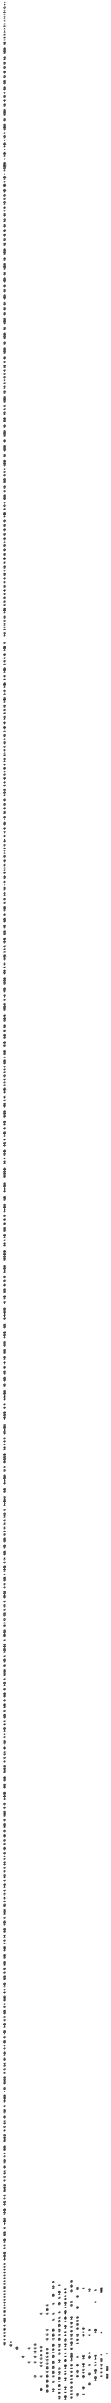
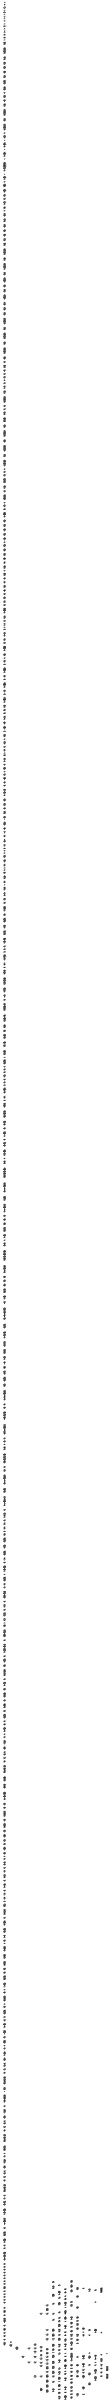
none -> (4, 640)
(4, 2305) -> none
